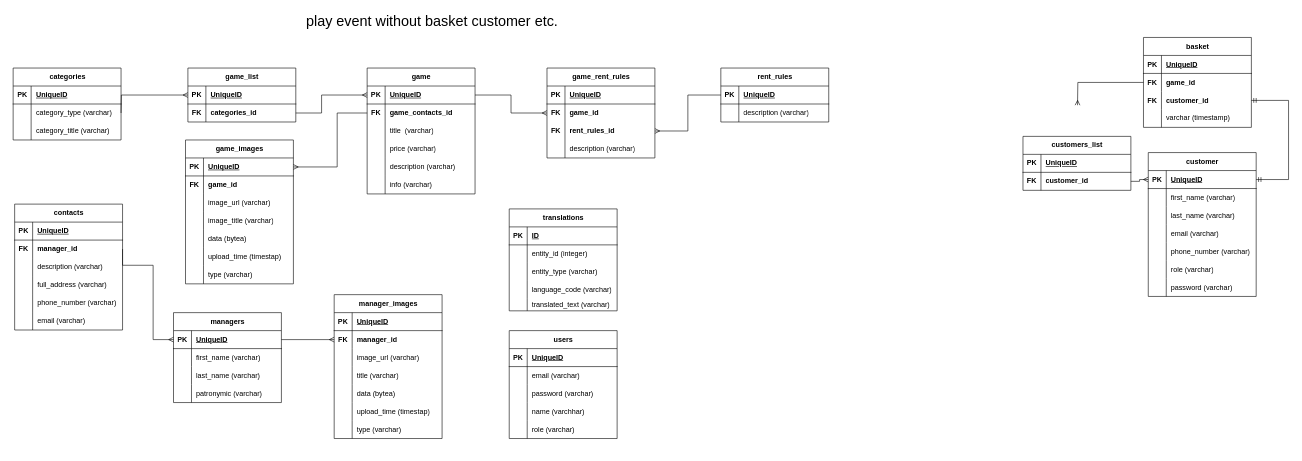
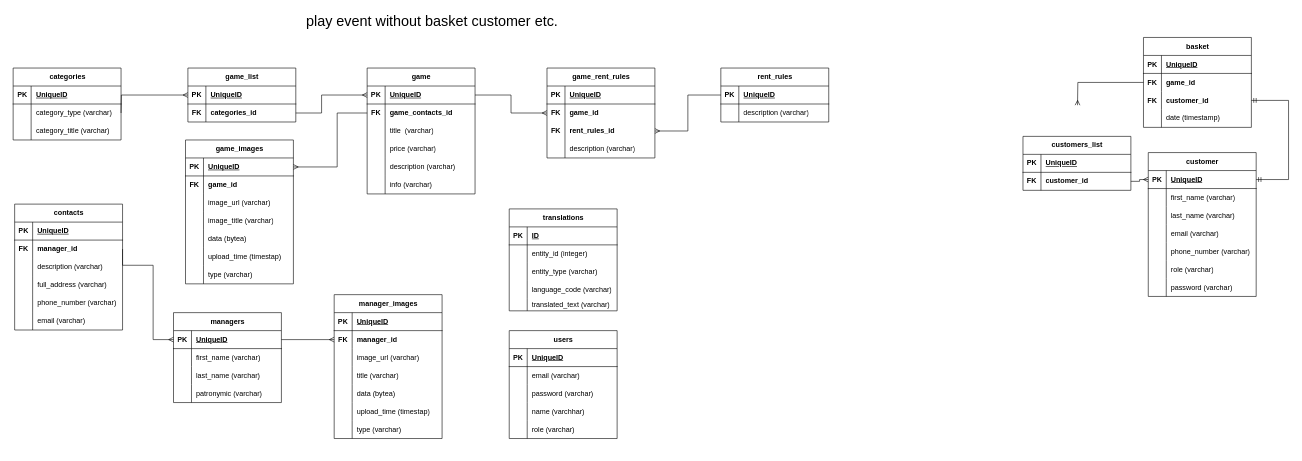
(1203, 119) -> (1197, 119)
